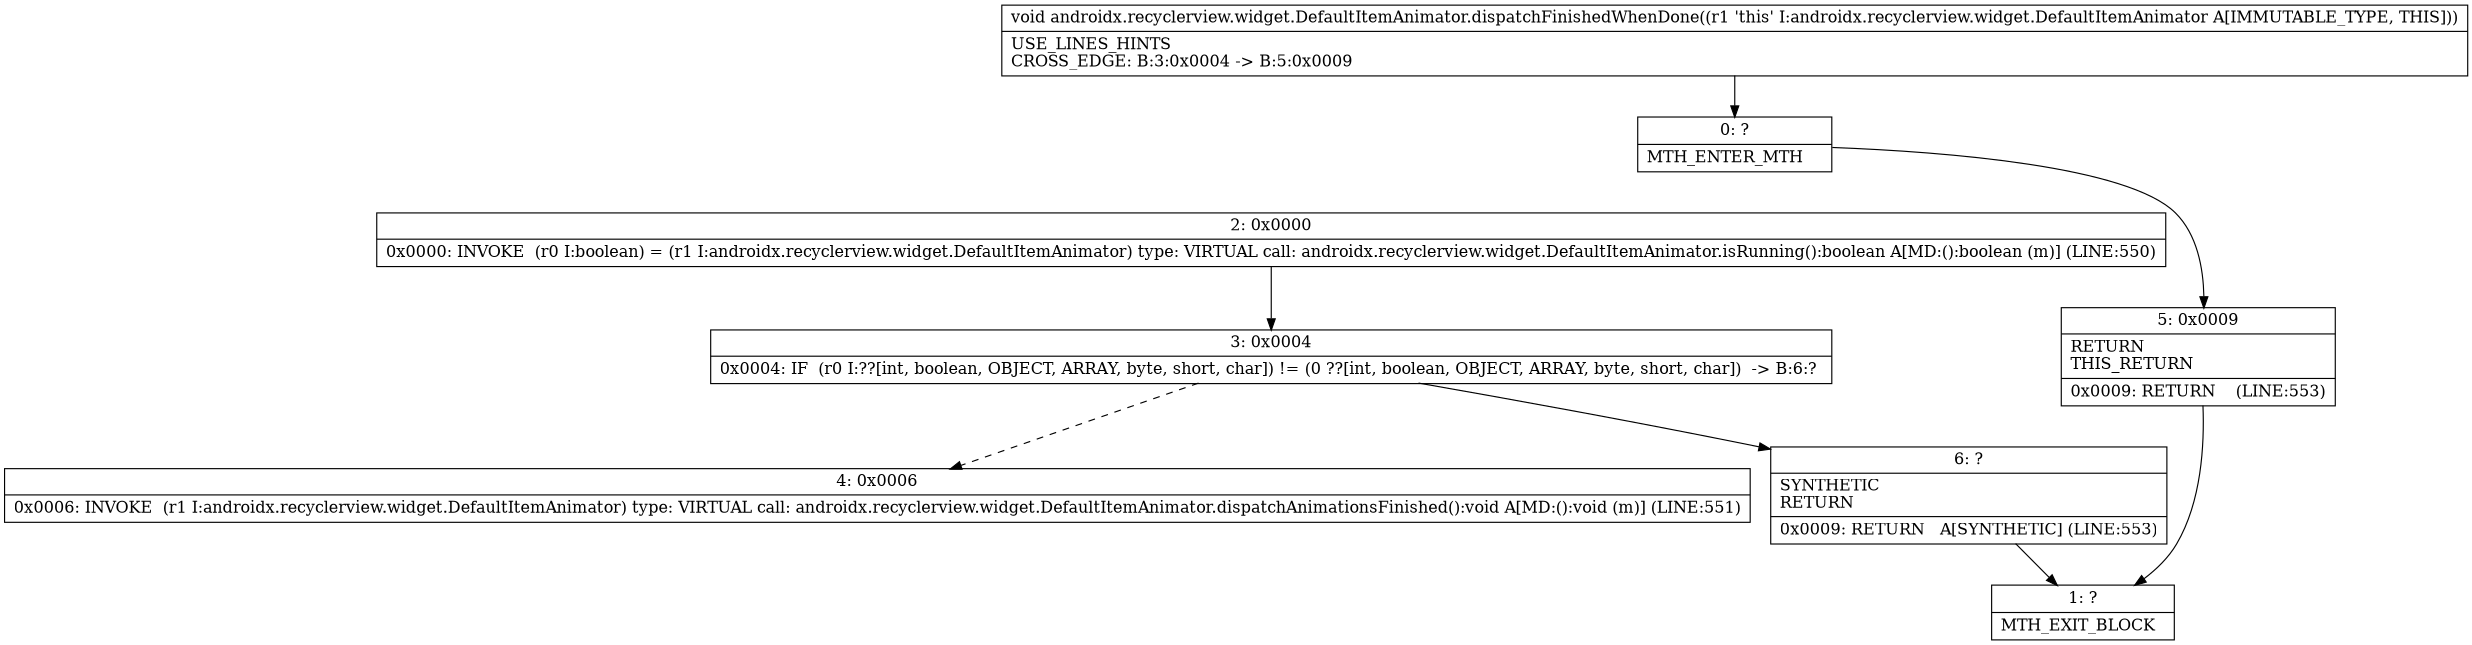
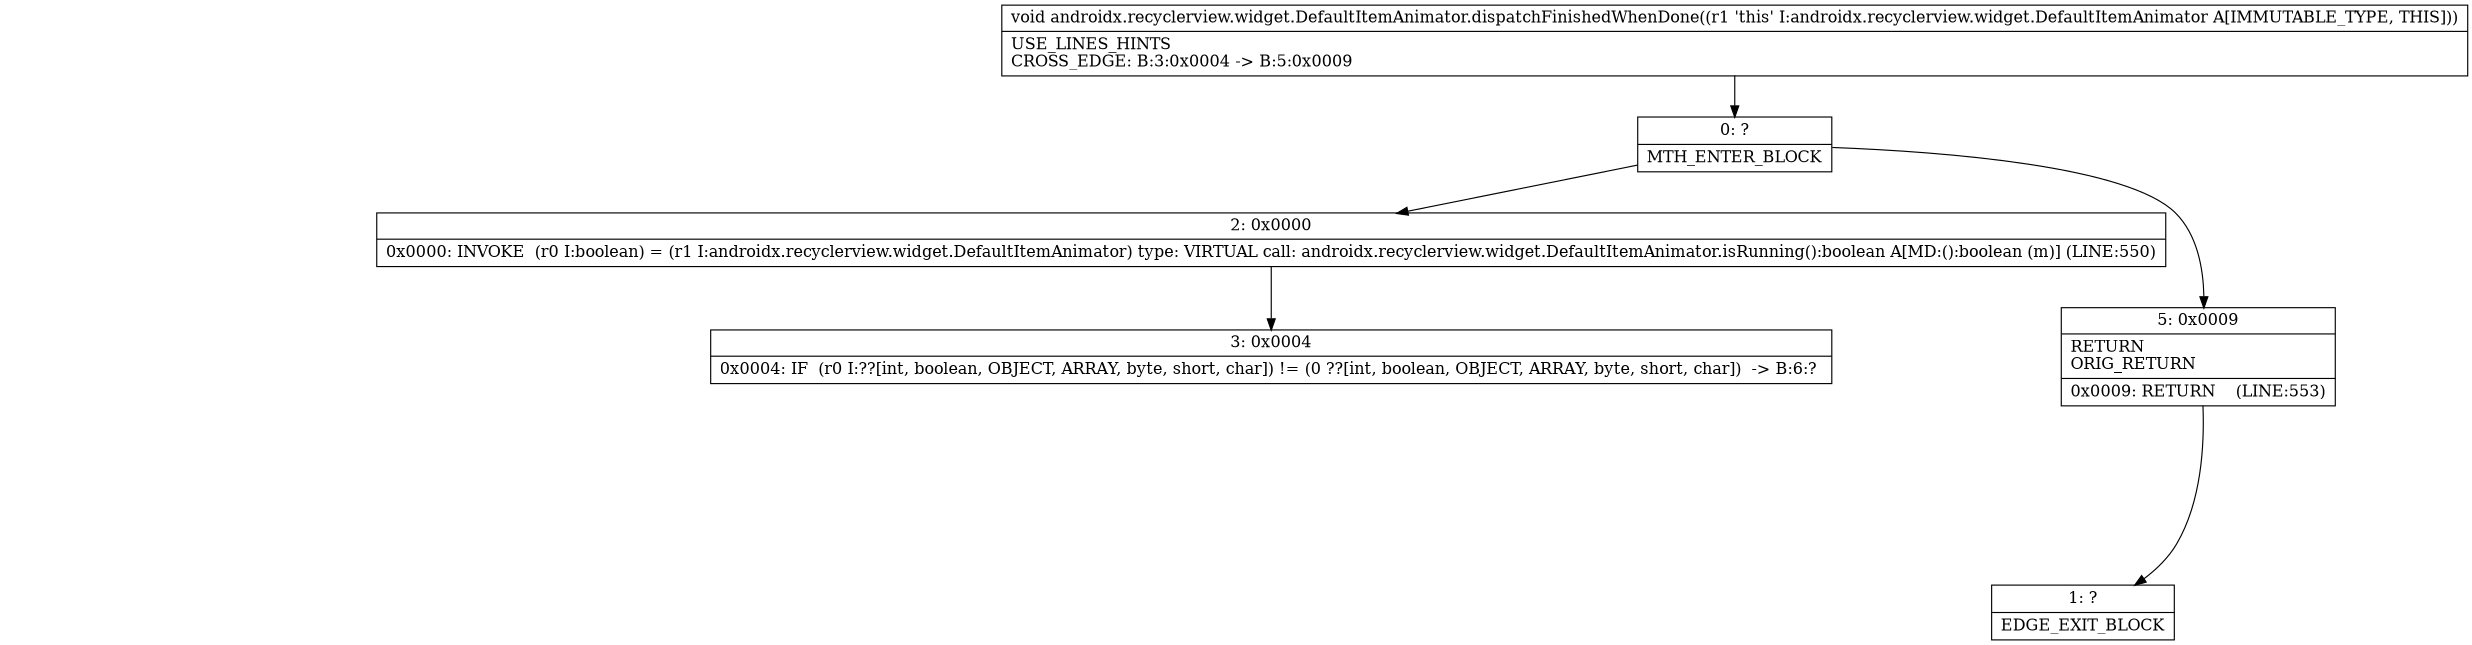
(1725, 158) -> (1735, 158)
none -> (1523, 188)
(2132, 364) -> (2133, 364)
(877, 495) -> none
(1969, 495) -> none
(2078, 626) -> (2083, 626)
